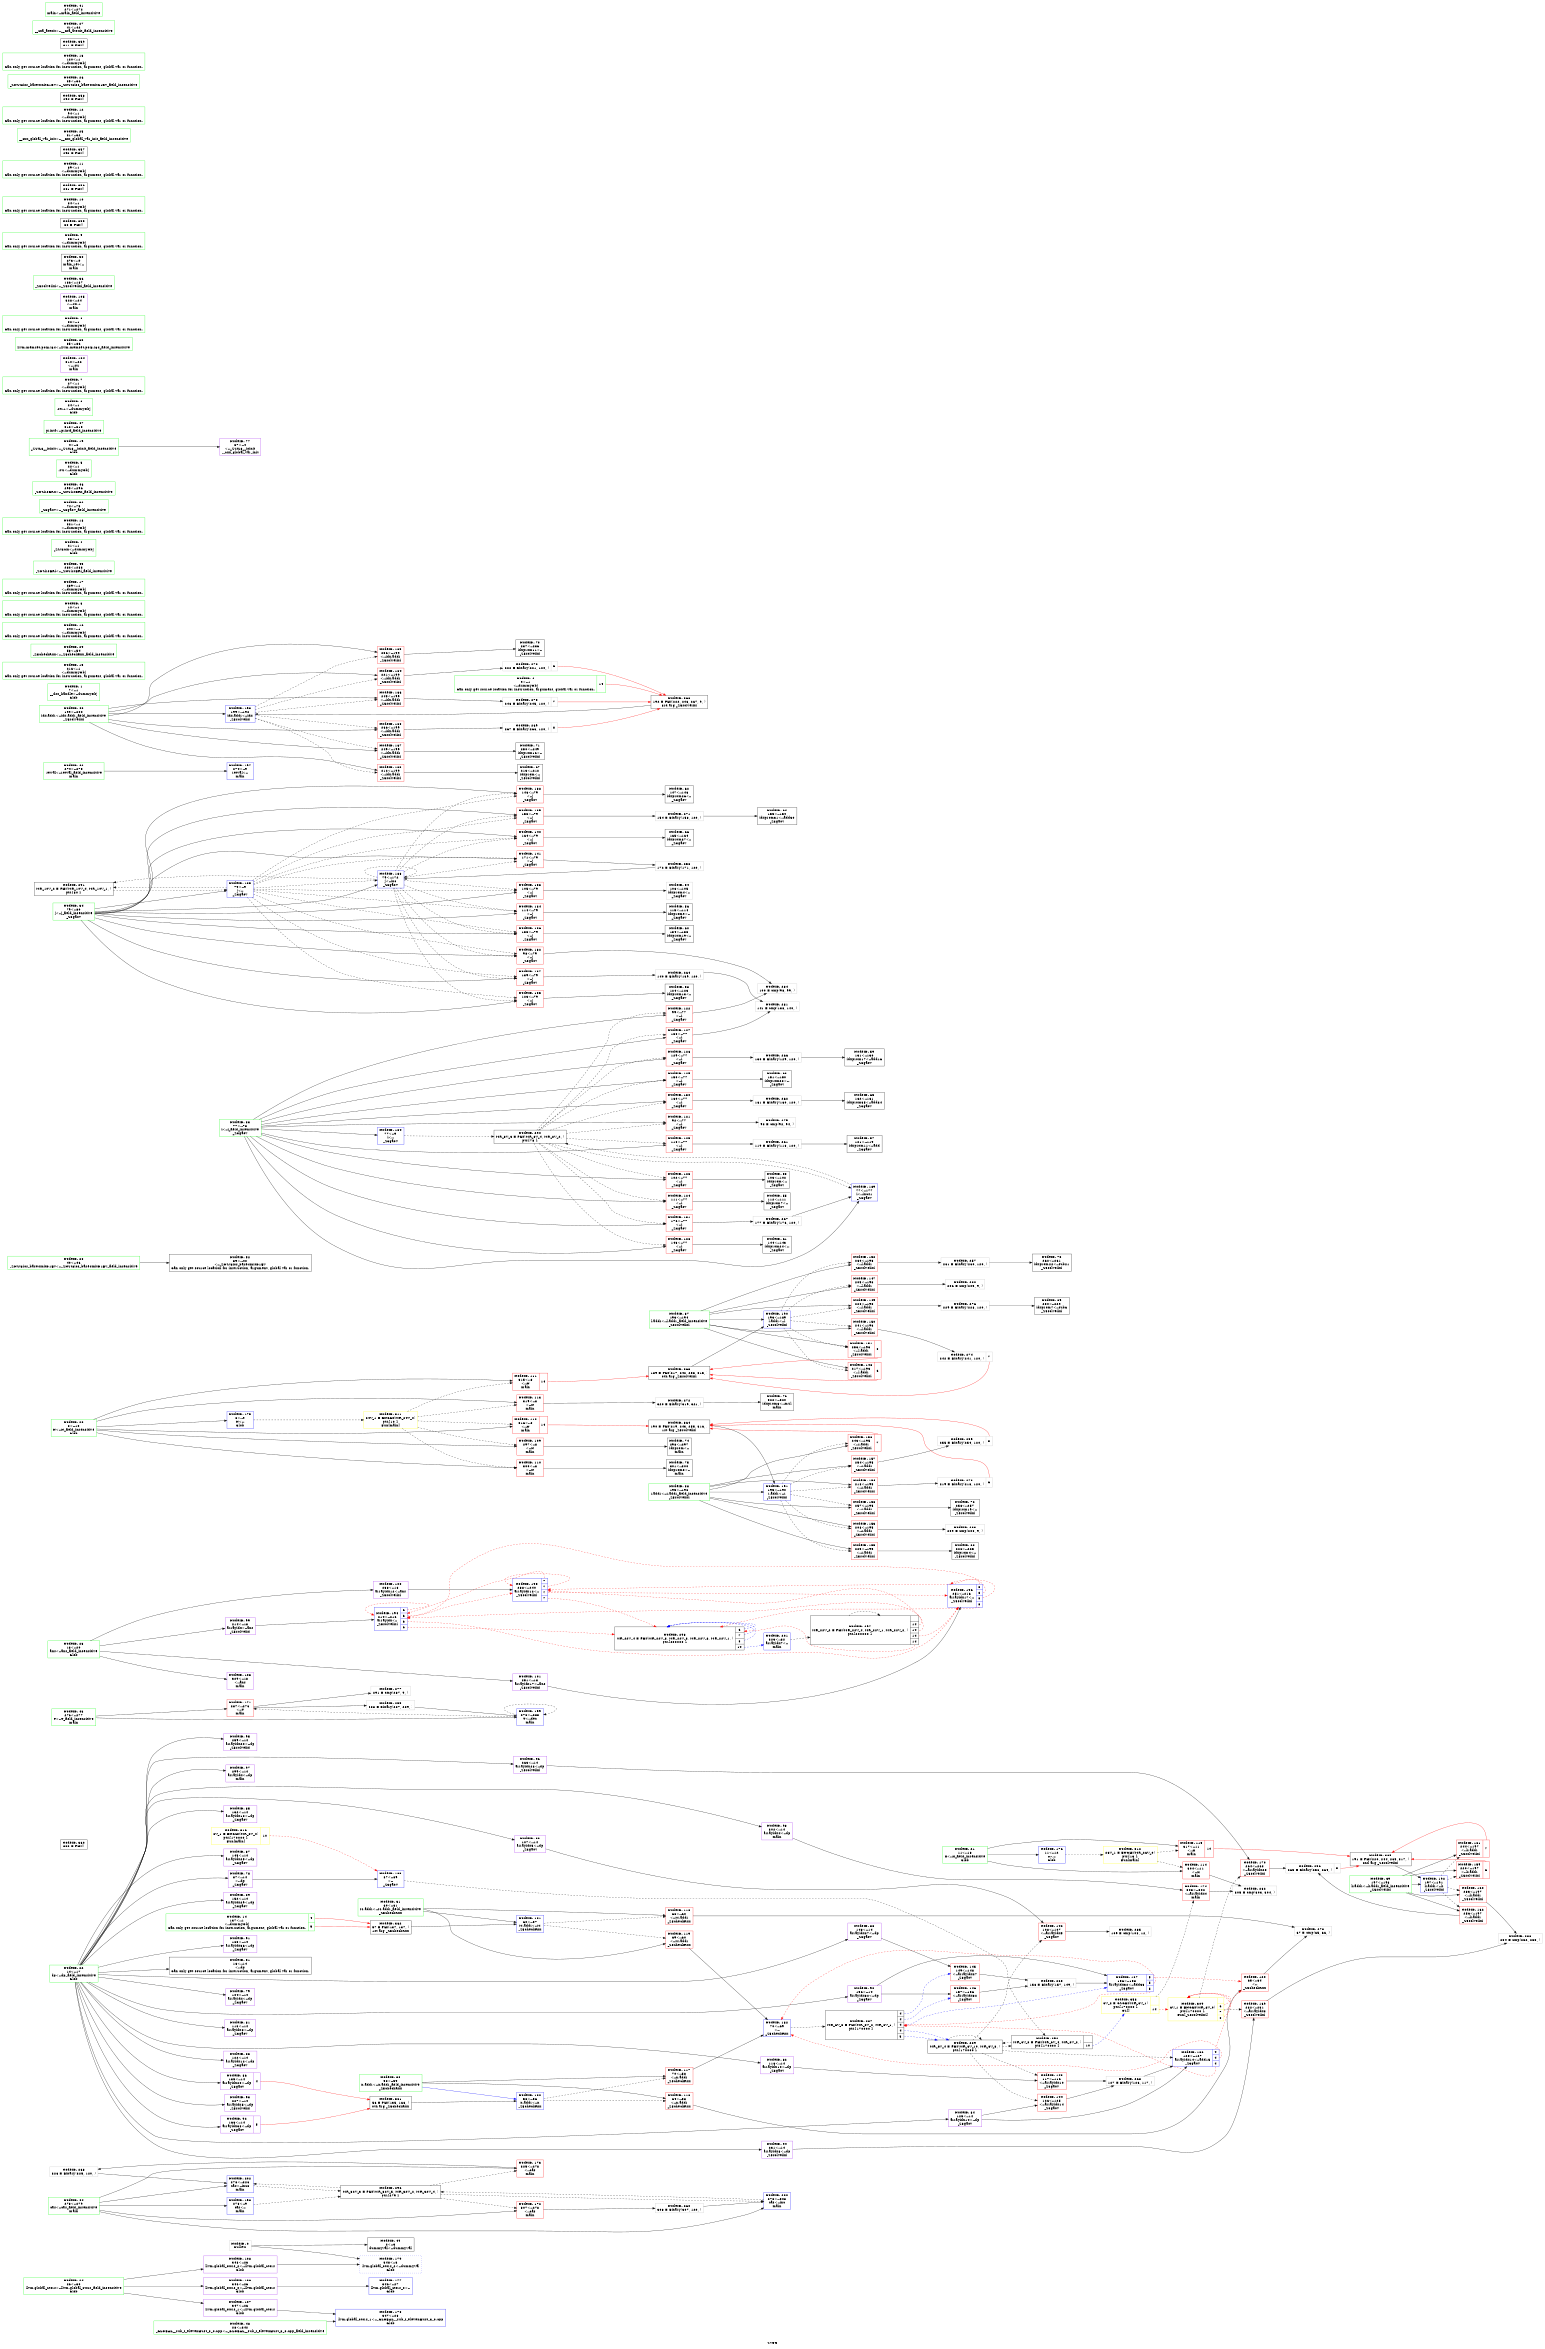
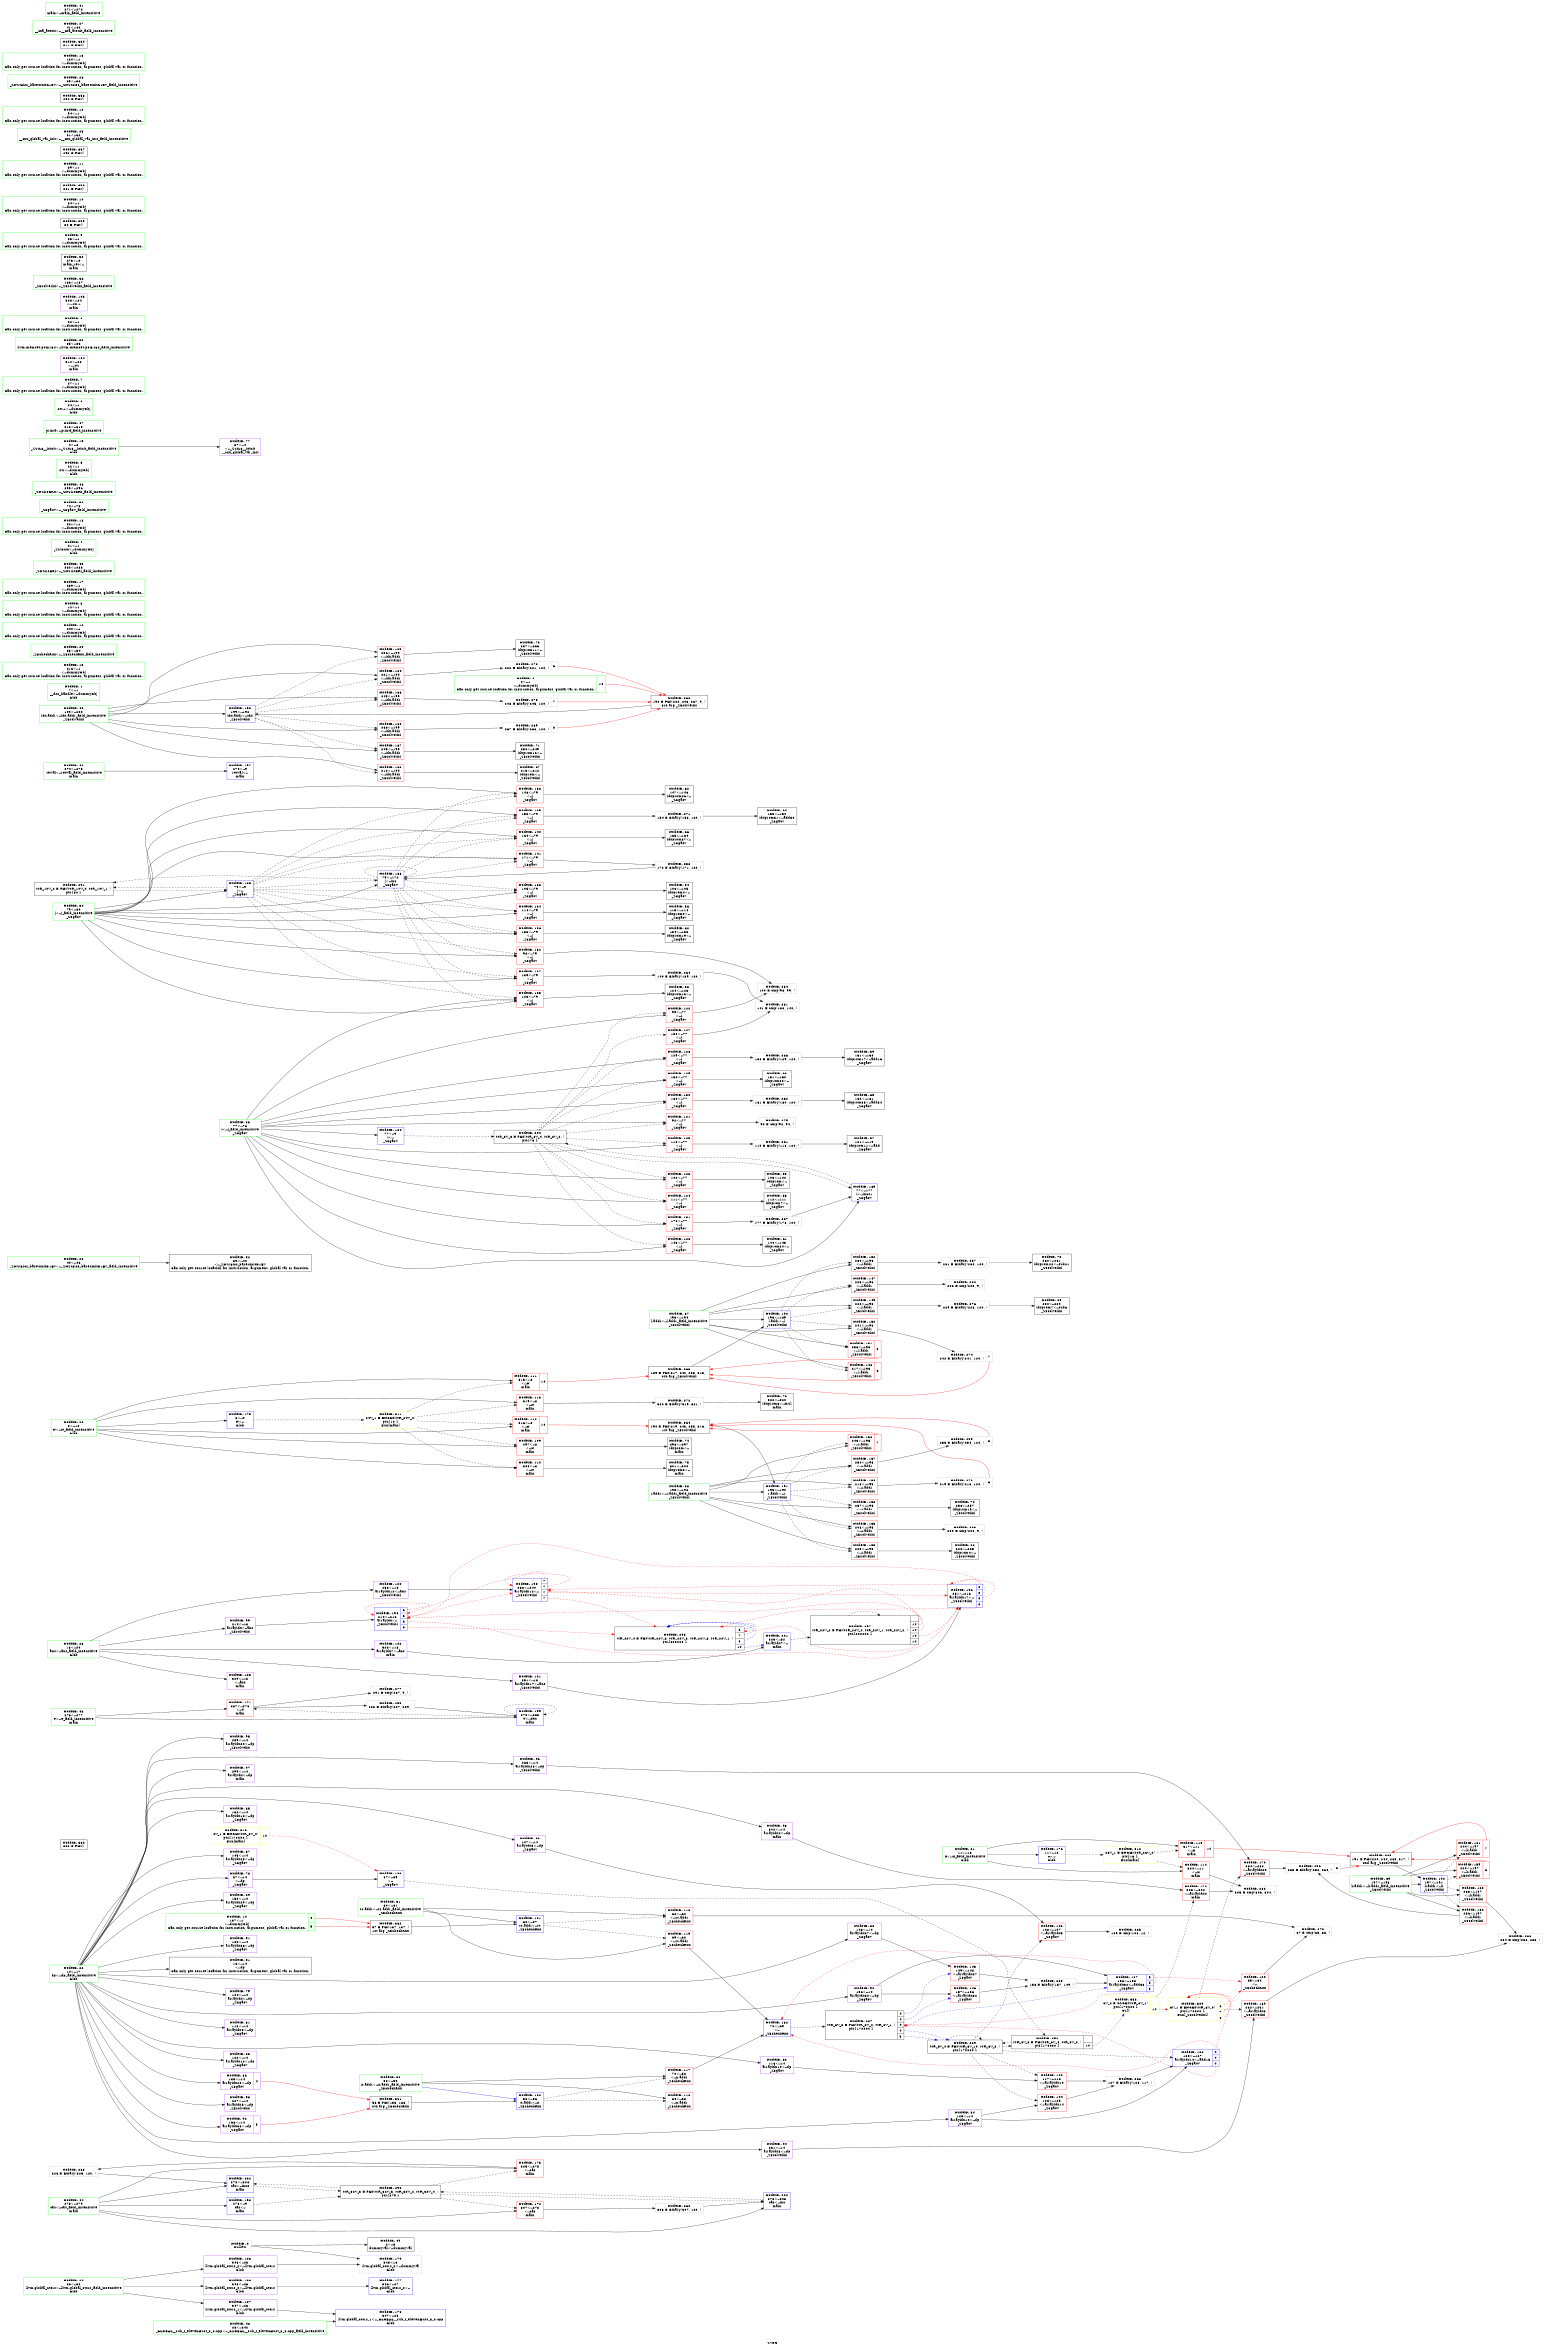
(679, 891) -> (679, 891)
(459, 1068) -> (364, 1025)
none -> (391, 1649)
(1012, 2134) -> none
